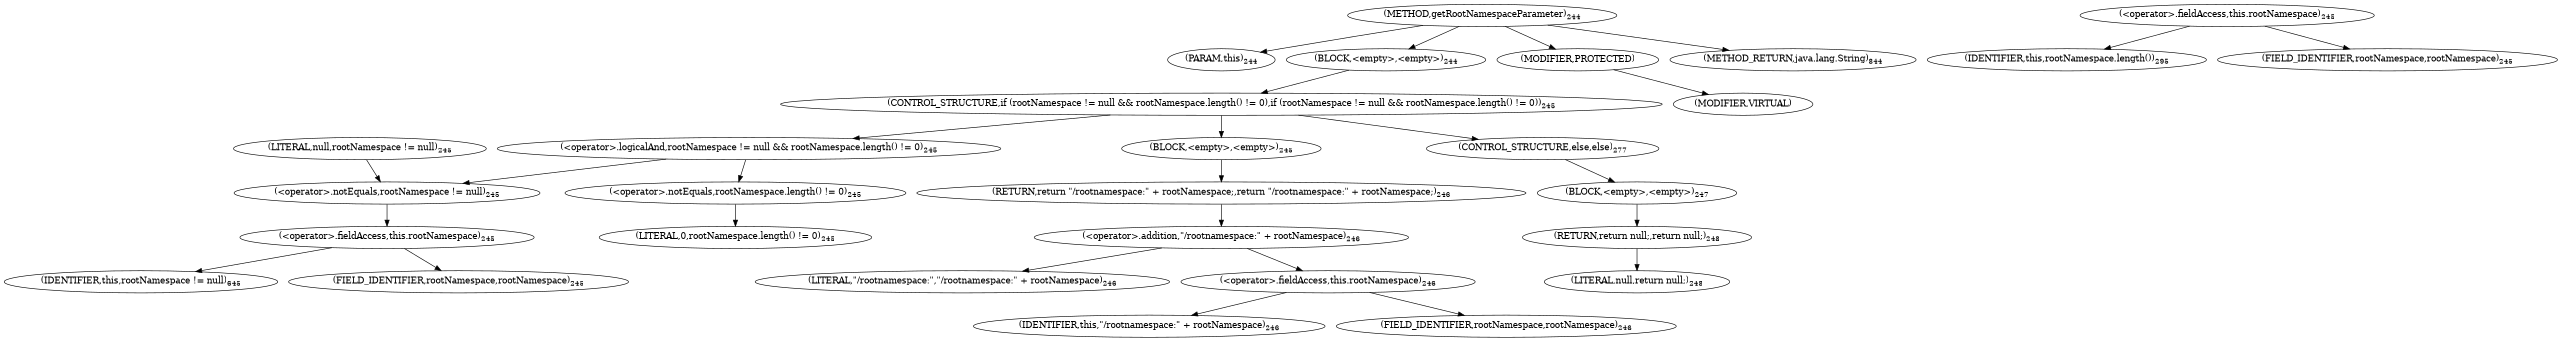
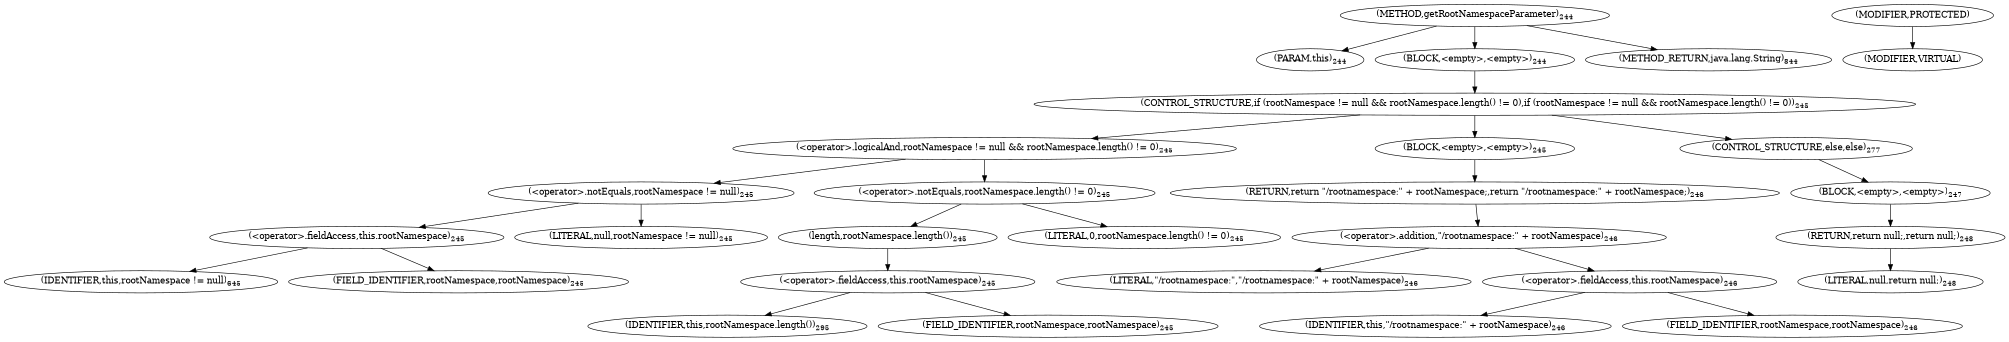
(1527, 36) -> none
(372, 168) -> (641, 212)
none -> (888, 237)
